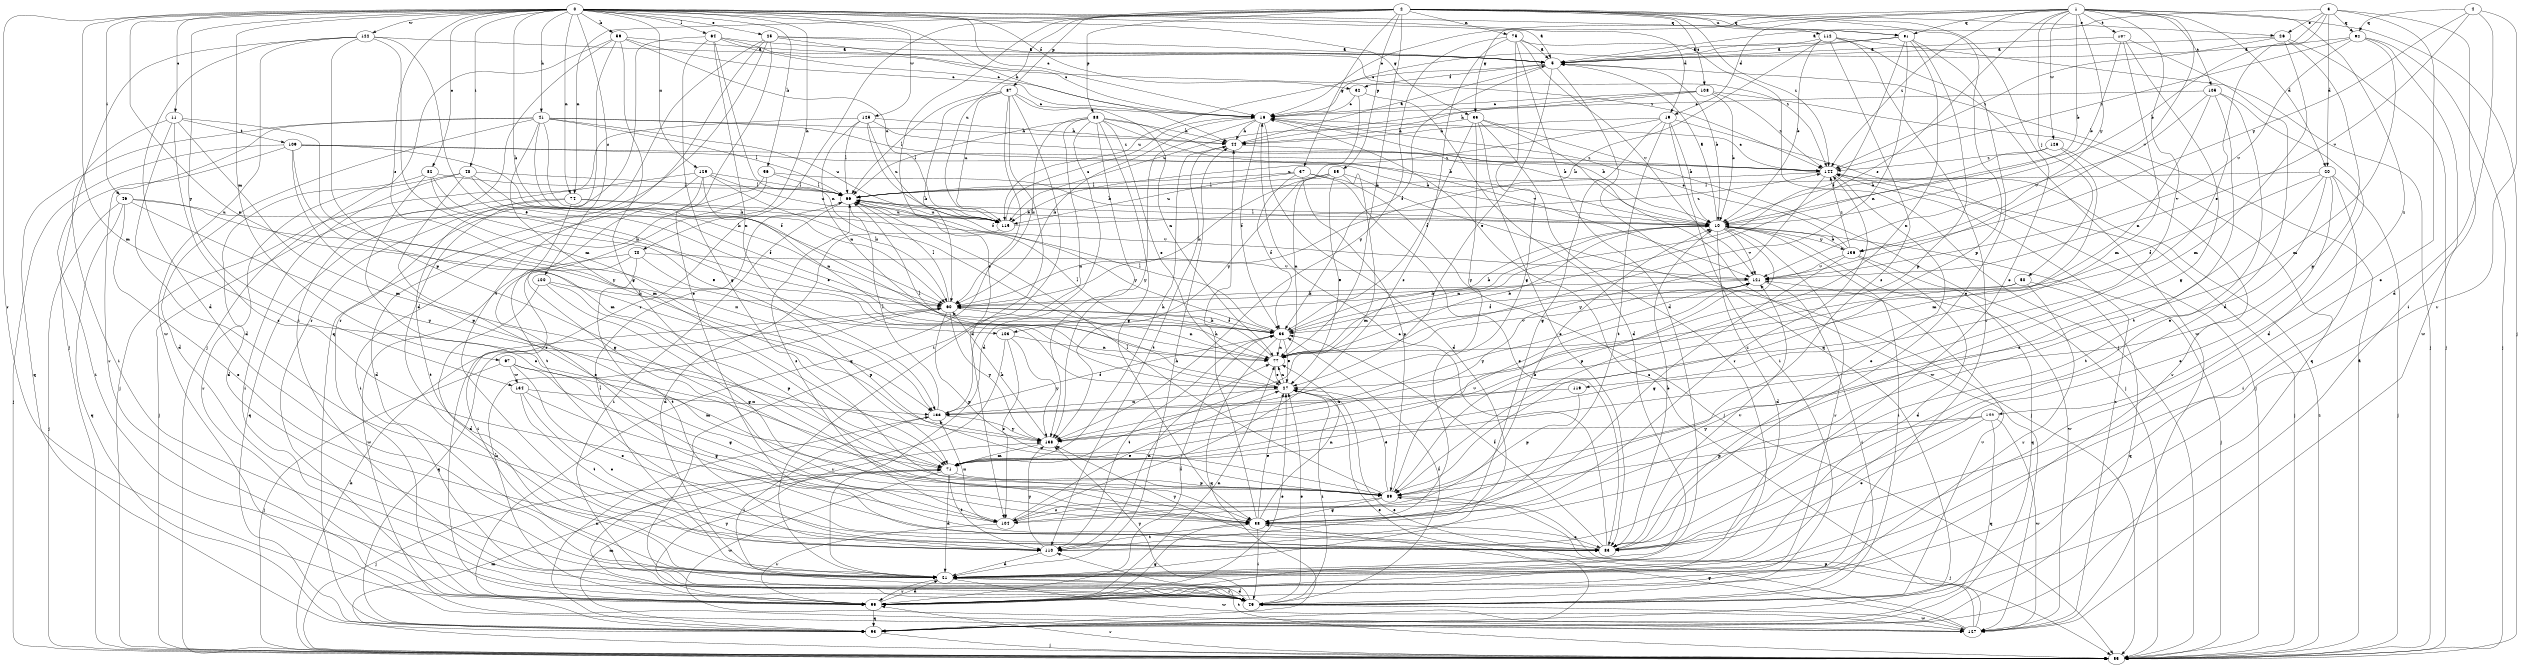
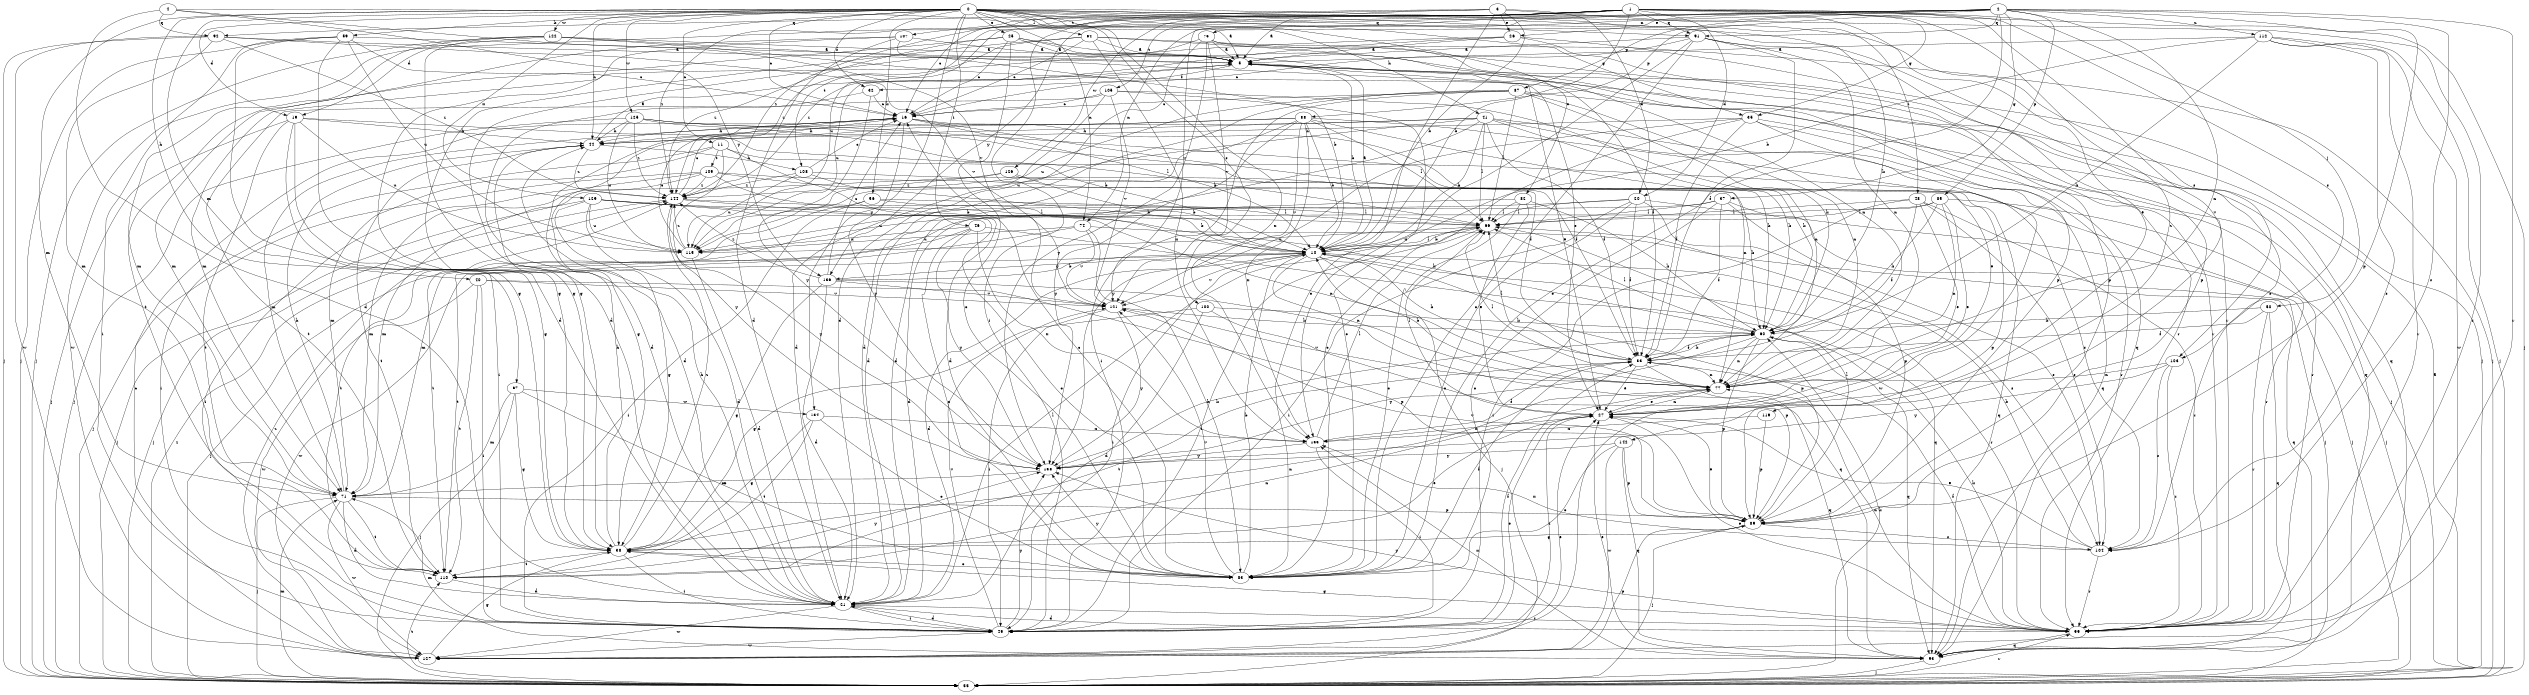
(1425, 116) -> (702, 154)
(596, 375) -> (1209, 402)
